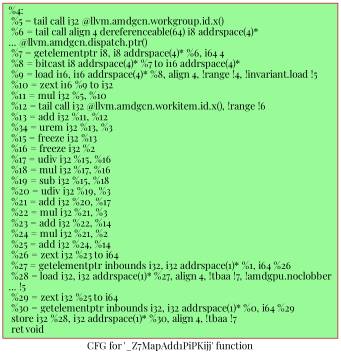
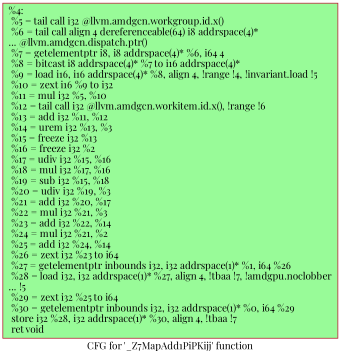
(61, 128) -> (61, 128)
